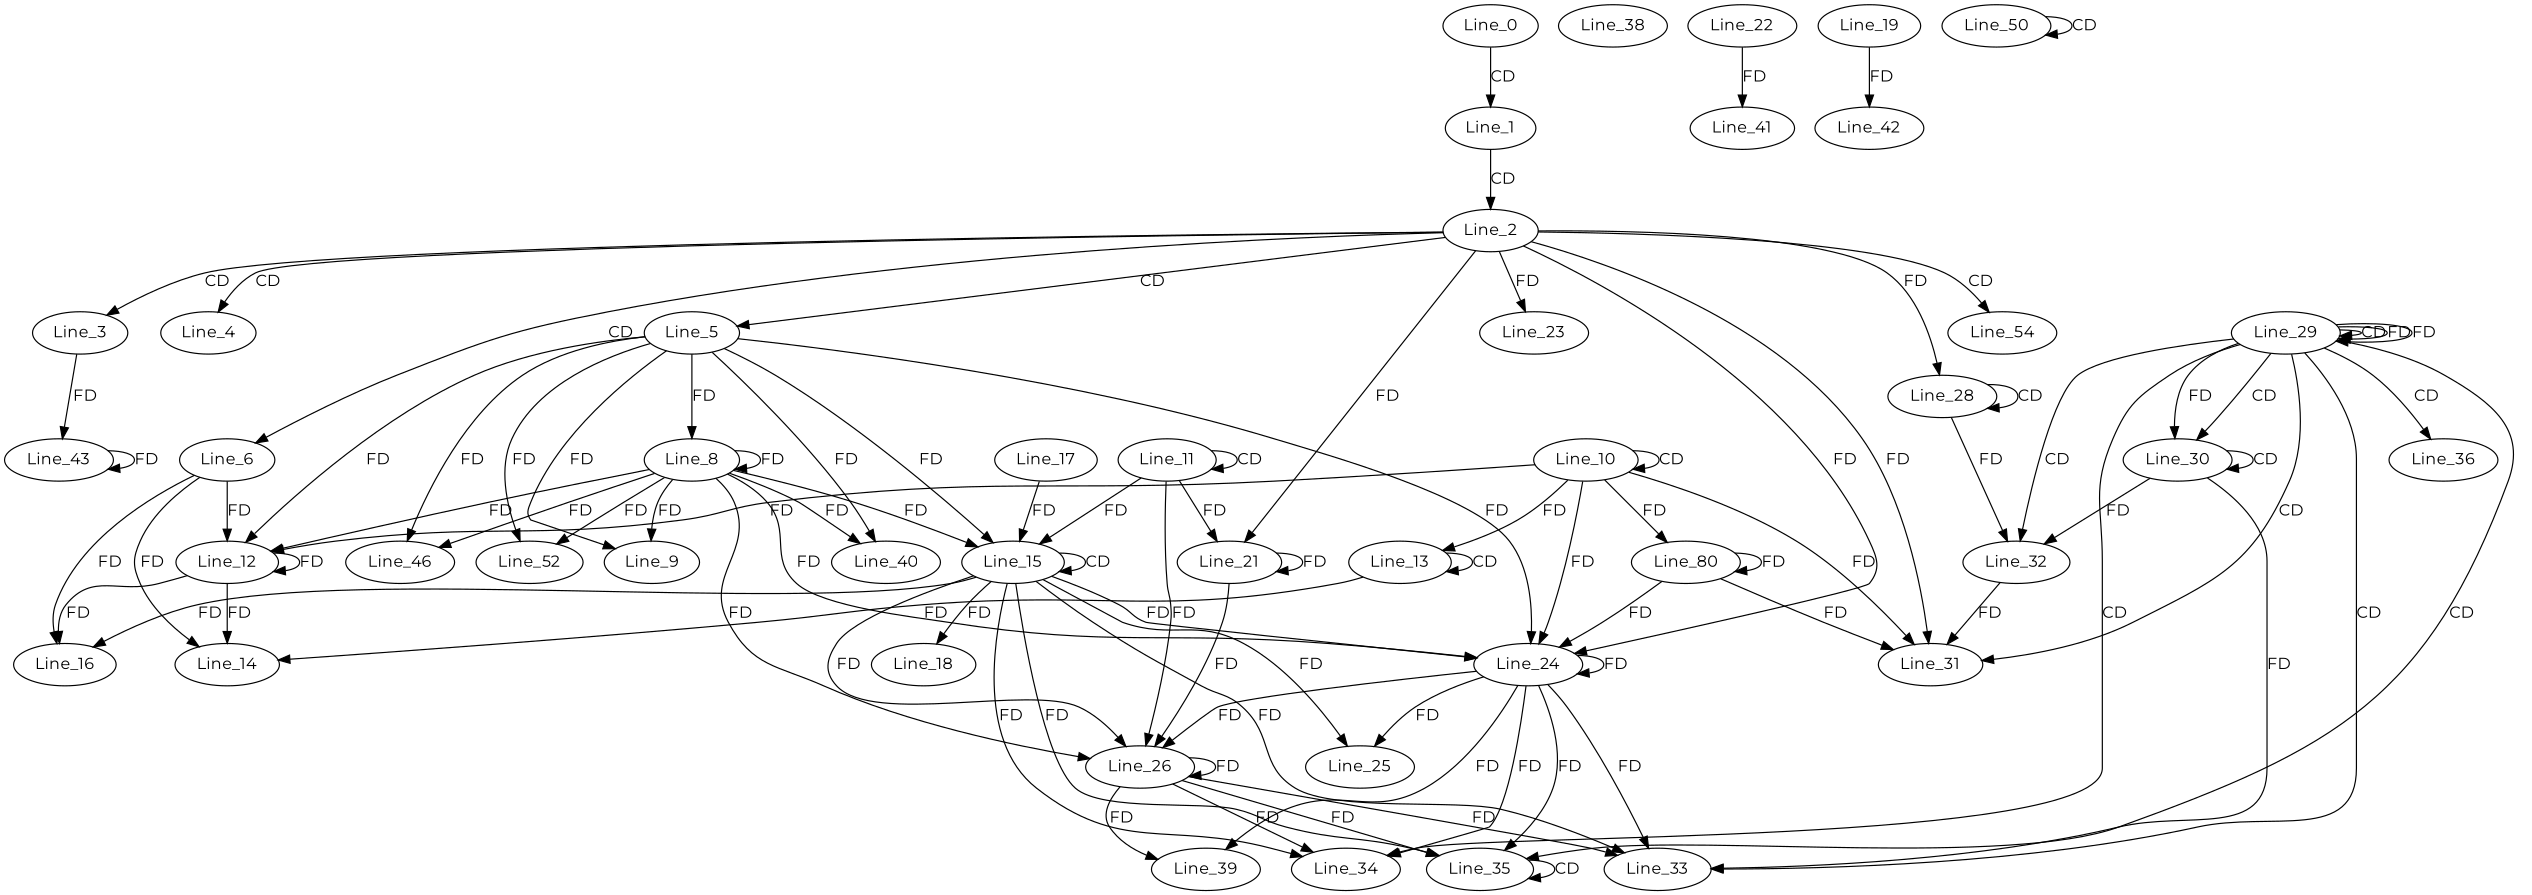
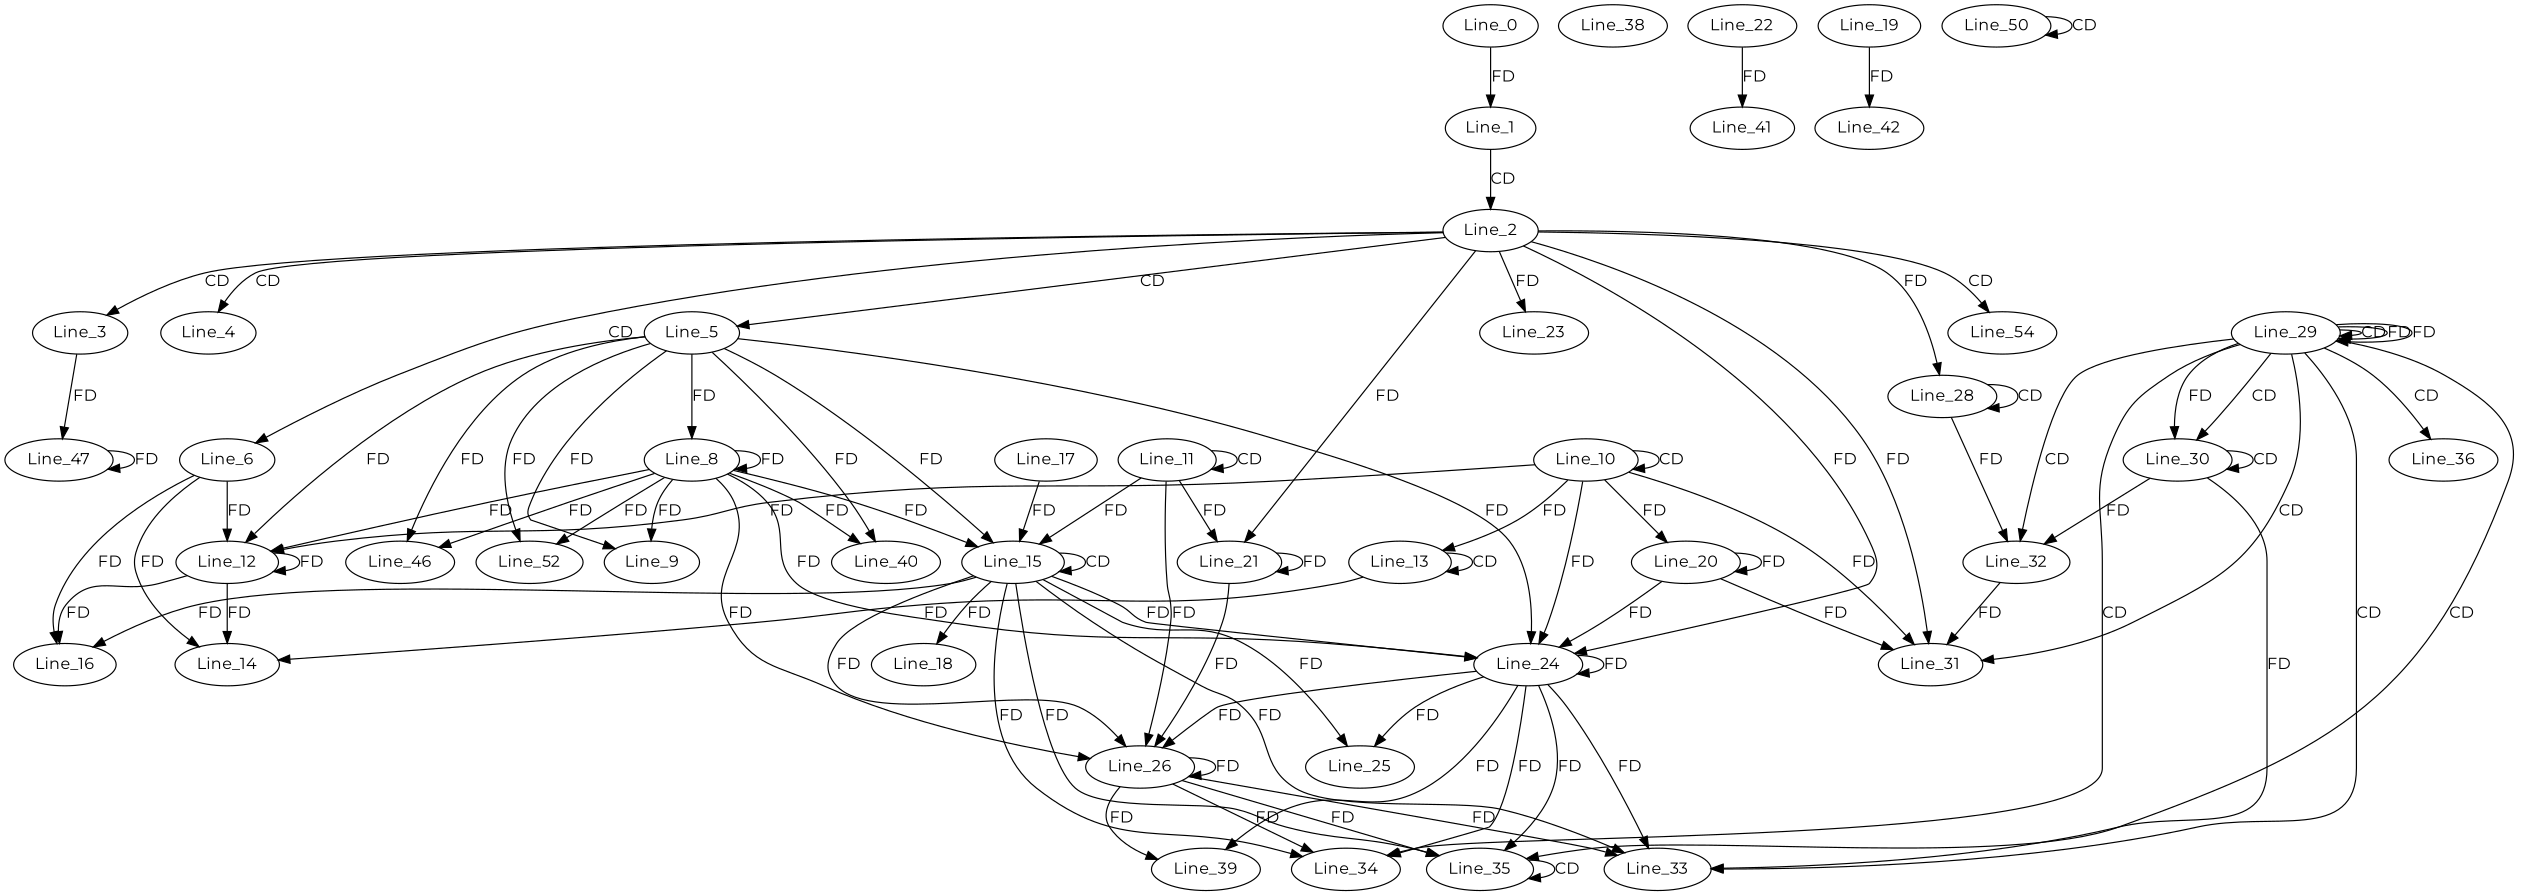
(1504, 77) -> (1504, 77)
(59, 460) -> (59, 460)
(1686, 562) -> (1686, 562)
